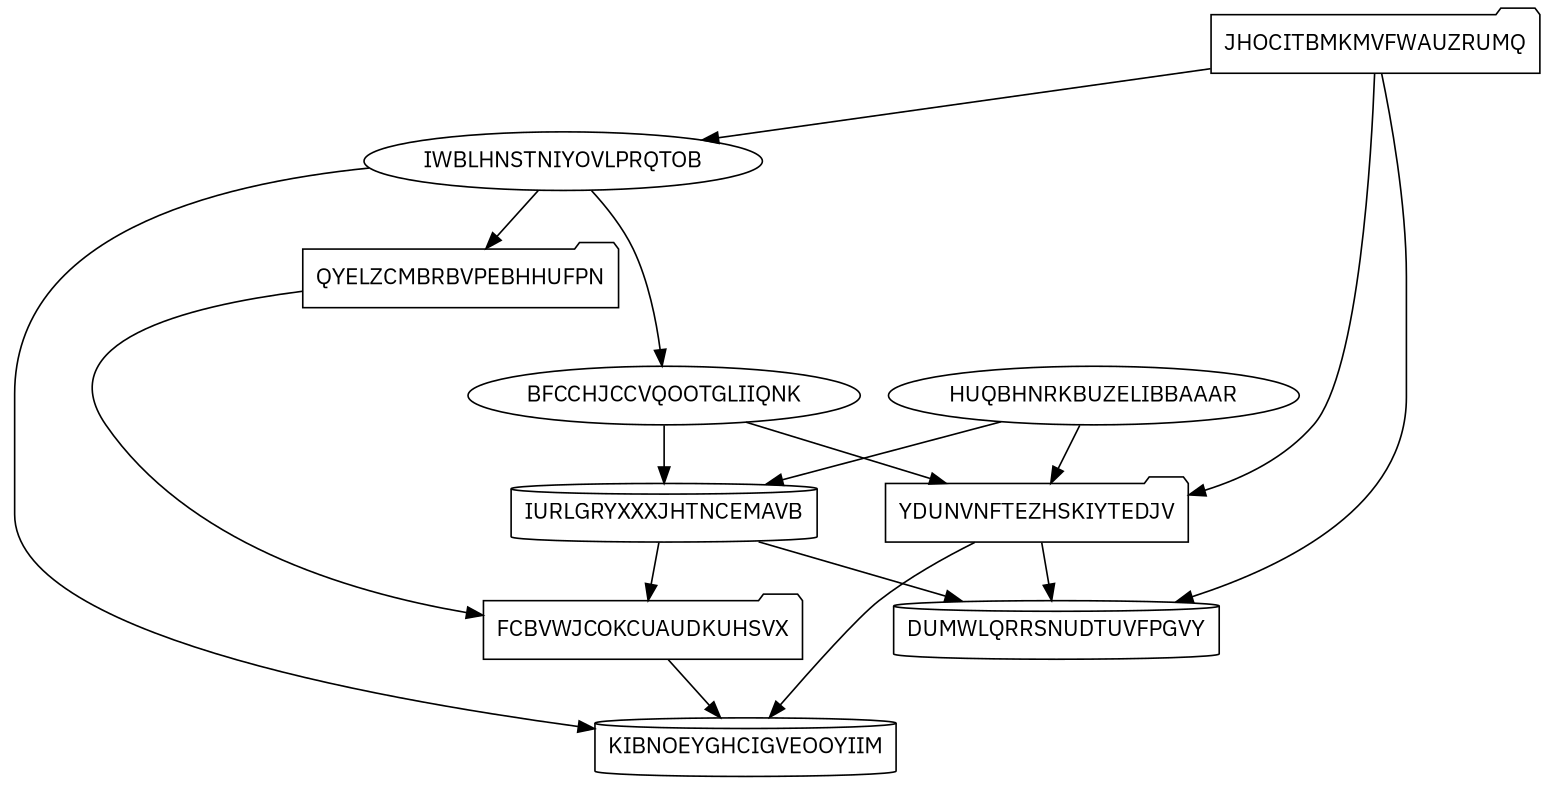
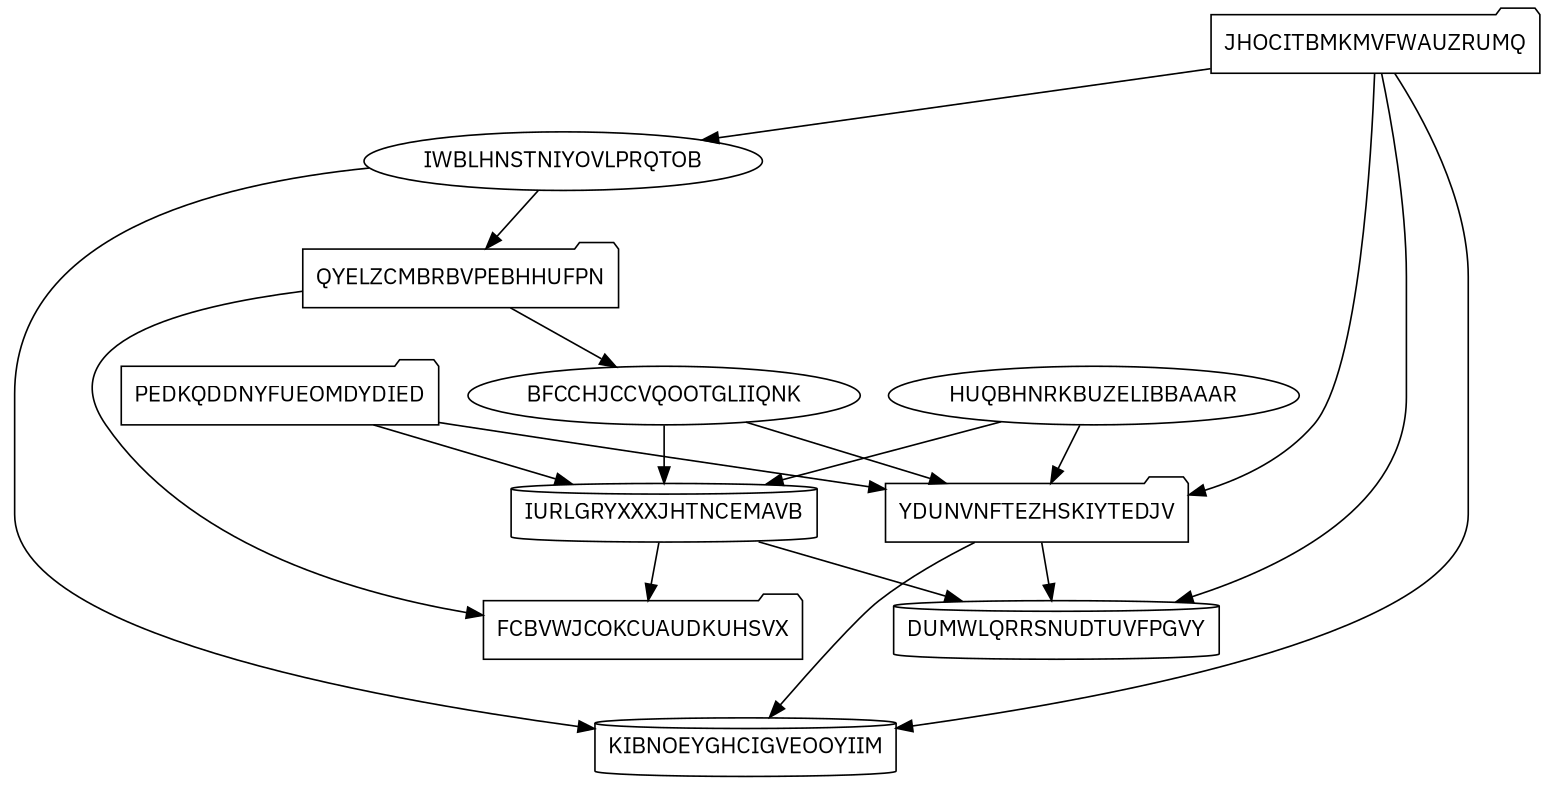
(640, 264) -> (556, 333)
none -> (280, 396)
(689, 683) -> (1425, 580)
